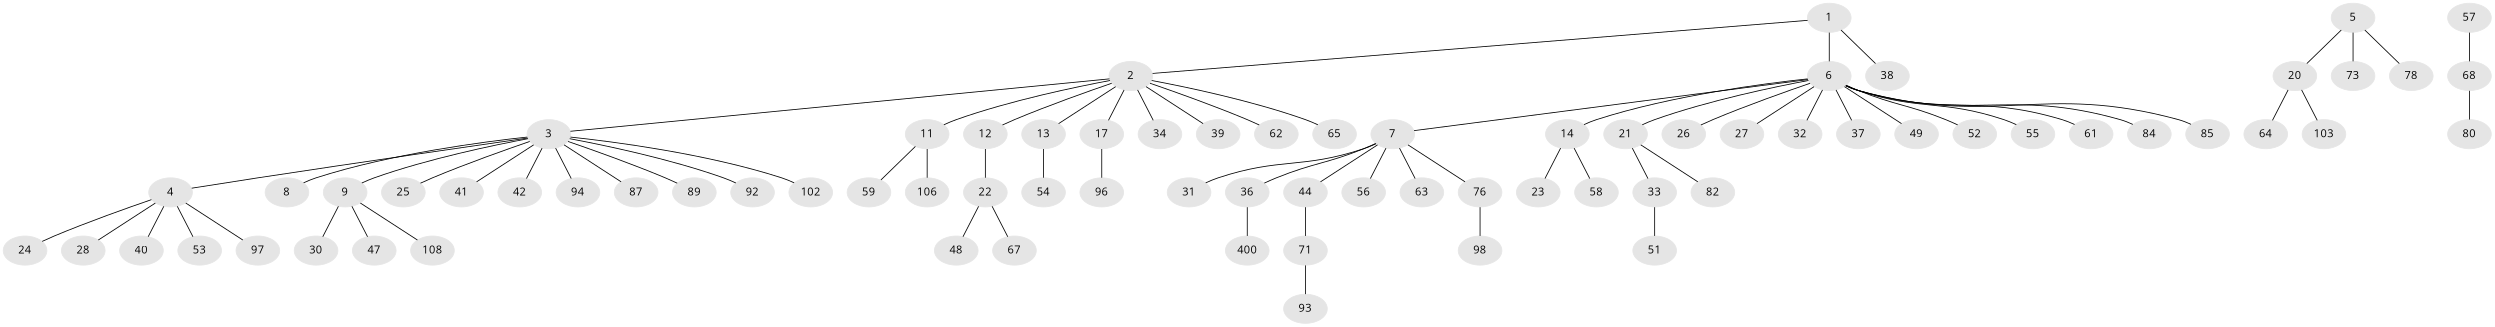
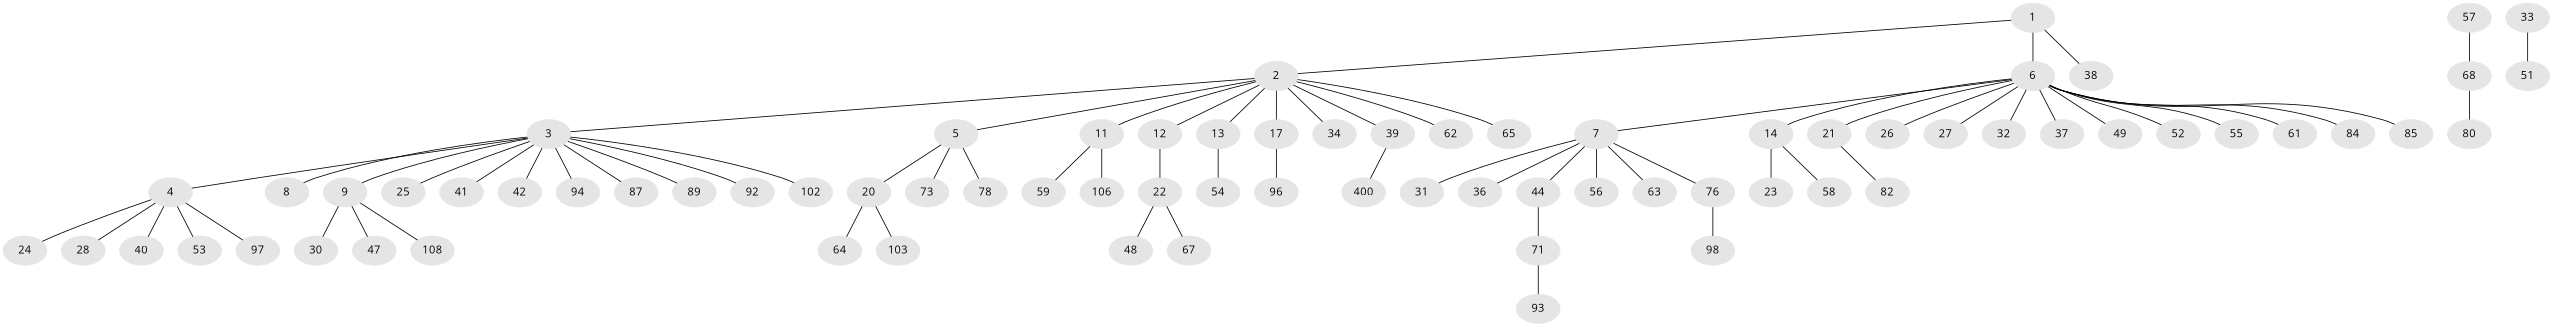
none -> (1116, 105)
(1640, 163) -> none
(1247, 222) -> (1378, 163)
